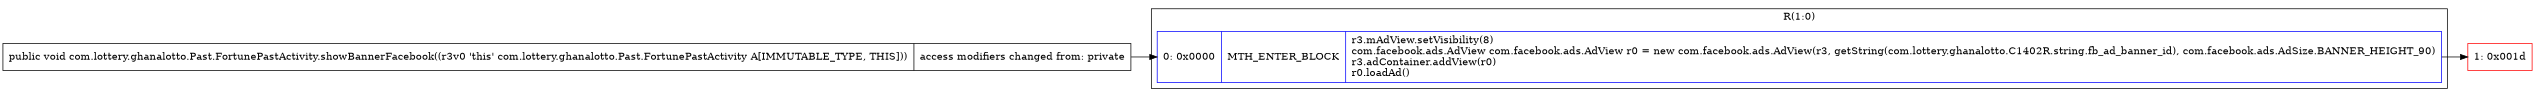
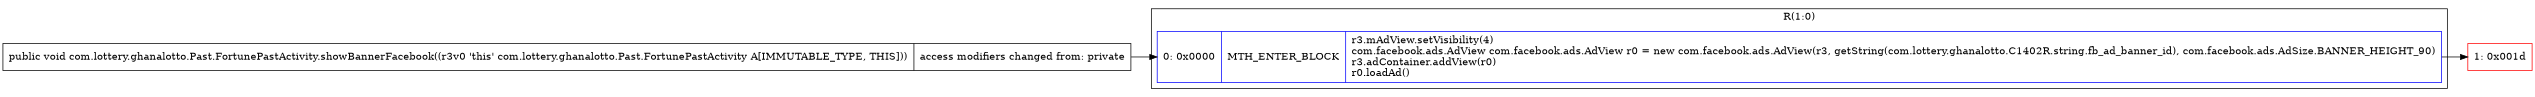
(1423, 40) -> (1423, 40)
